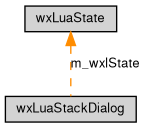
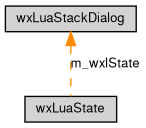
(71, 71) -> (71, 71)
